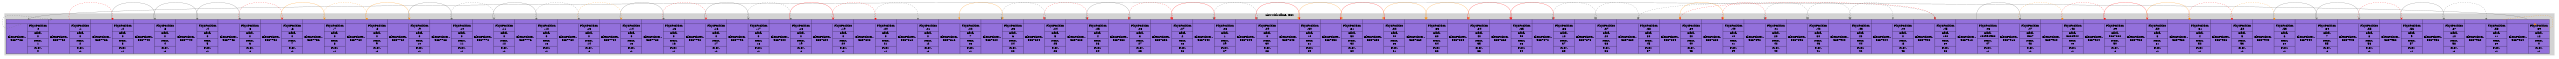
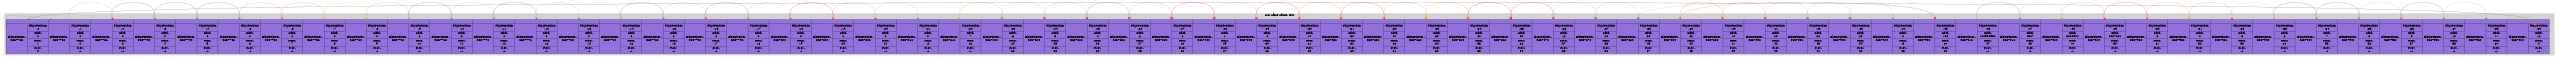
(1279, 16) -> (1279, 16)
